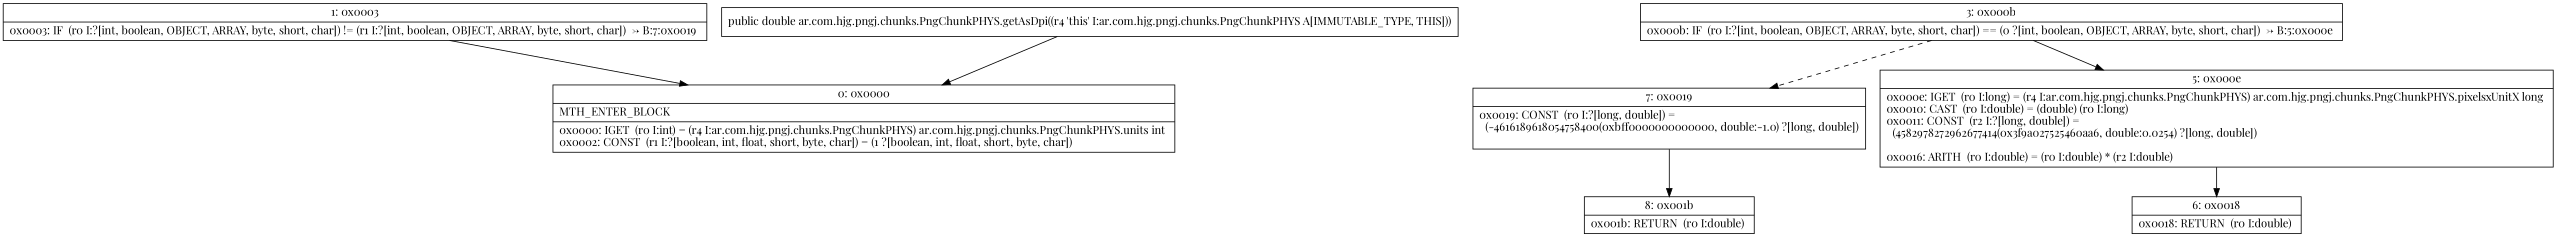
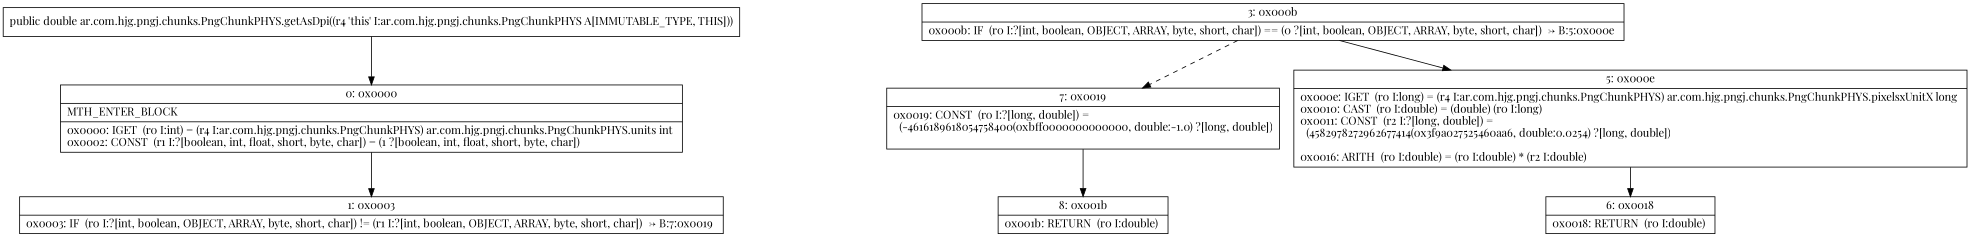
(565, 62) -> (371, 170)
